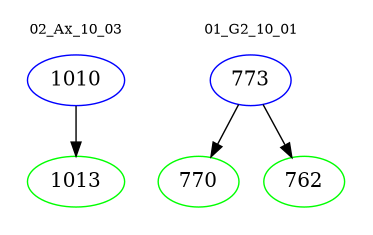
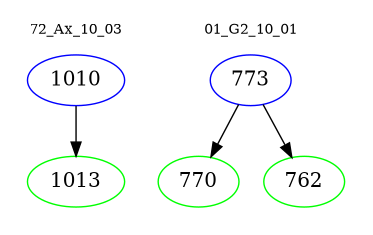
(76, 30) -> (76, 30)
